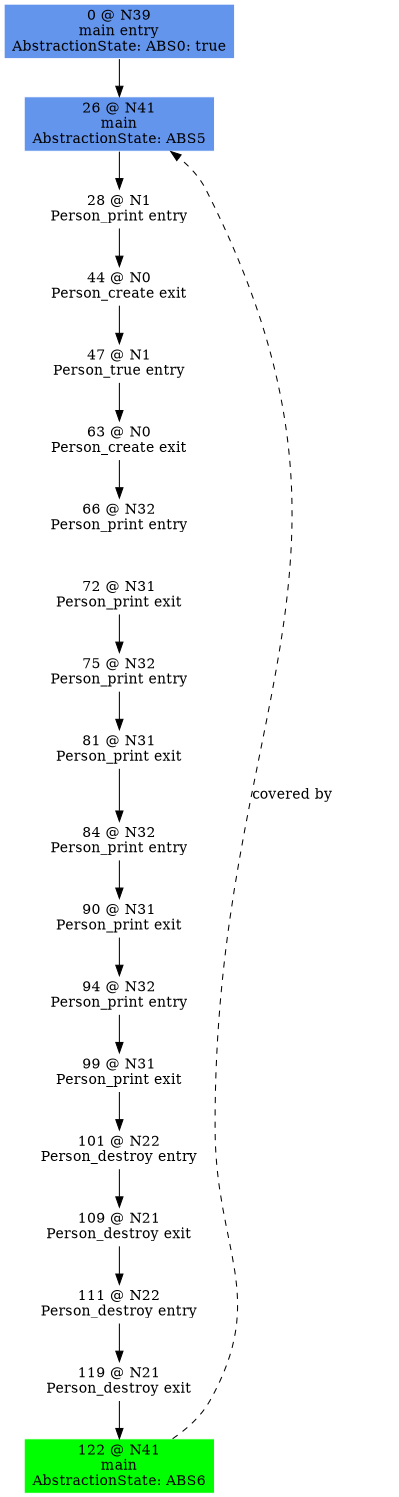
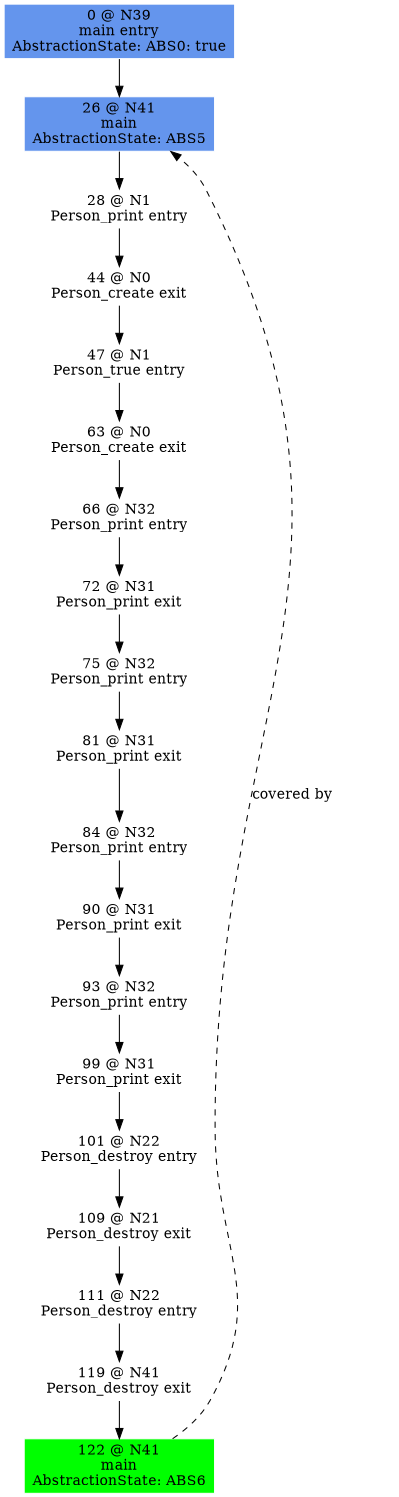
none -> (119, 551)
(119, 995) -> (119, 995)
(119, 1381) -> (119, 1381)
